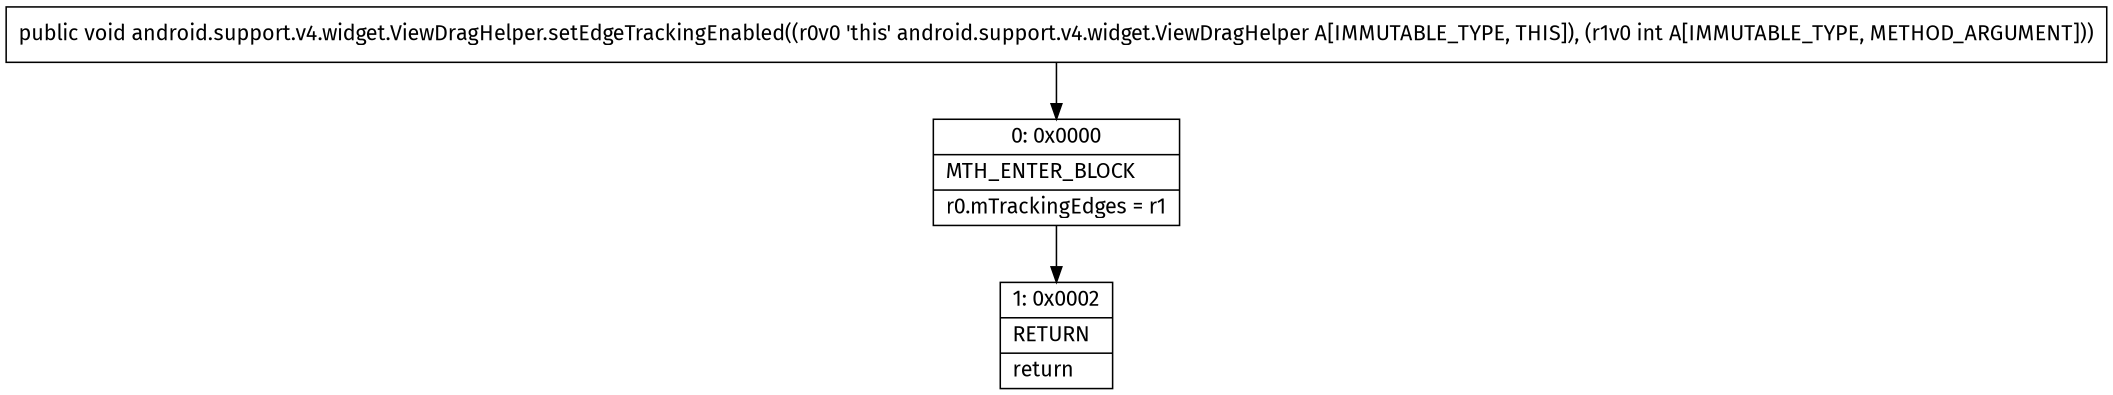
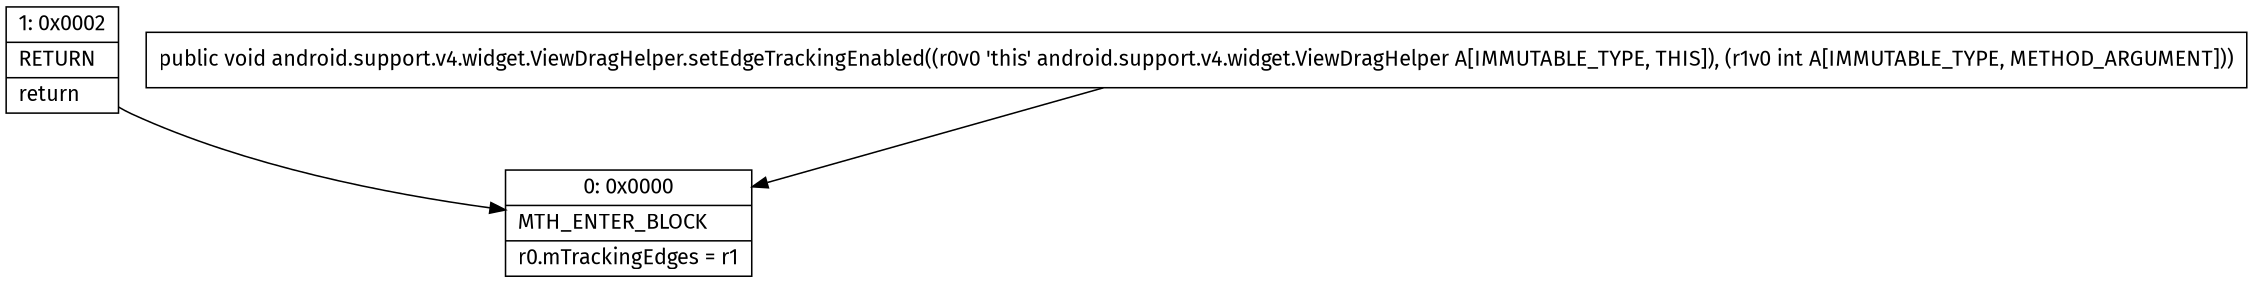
(1056, 246) -> (300, 171)
